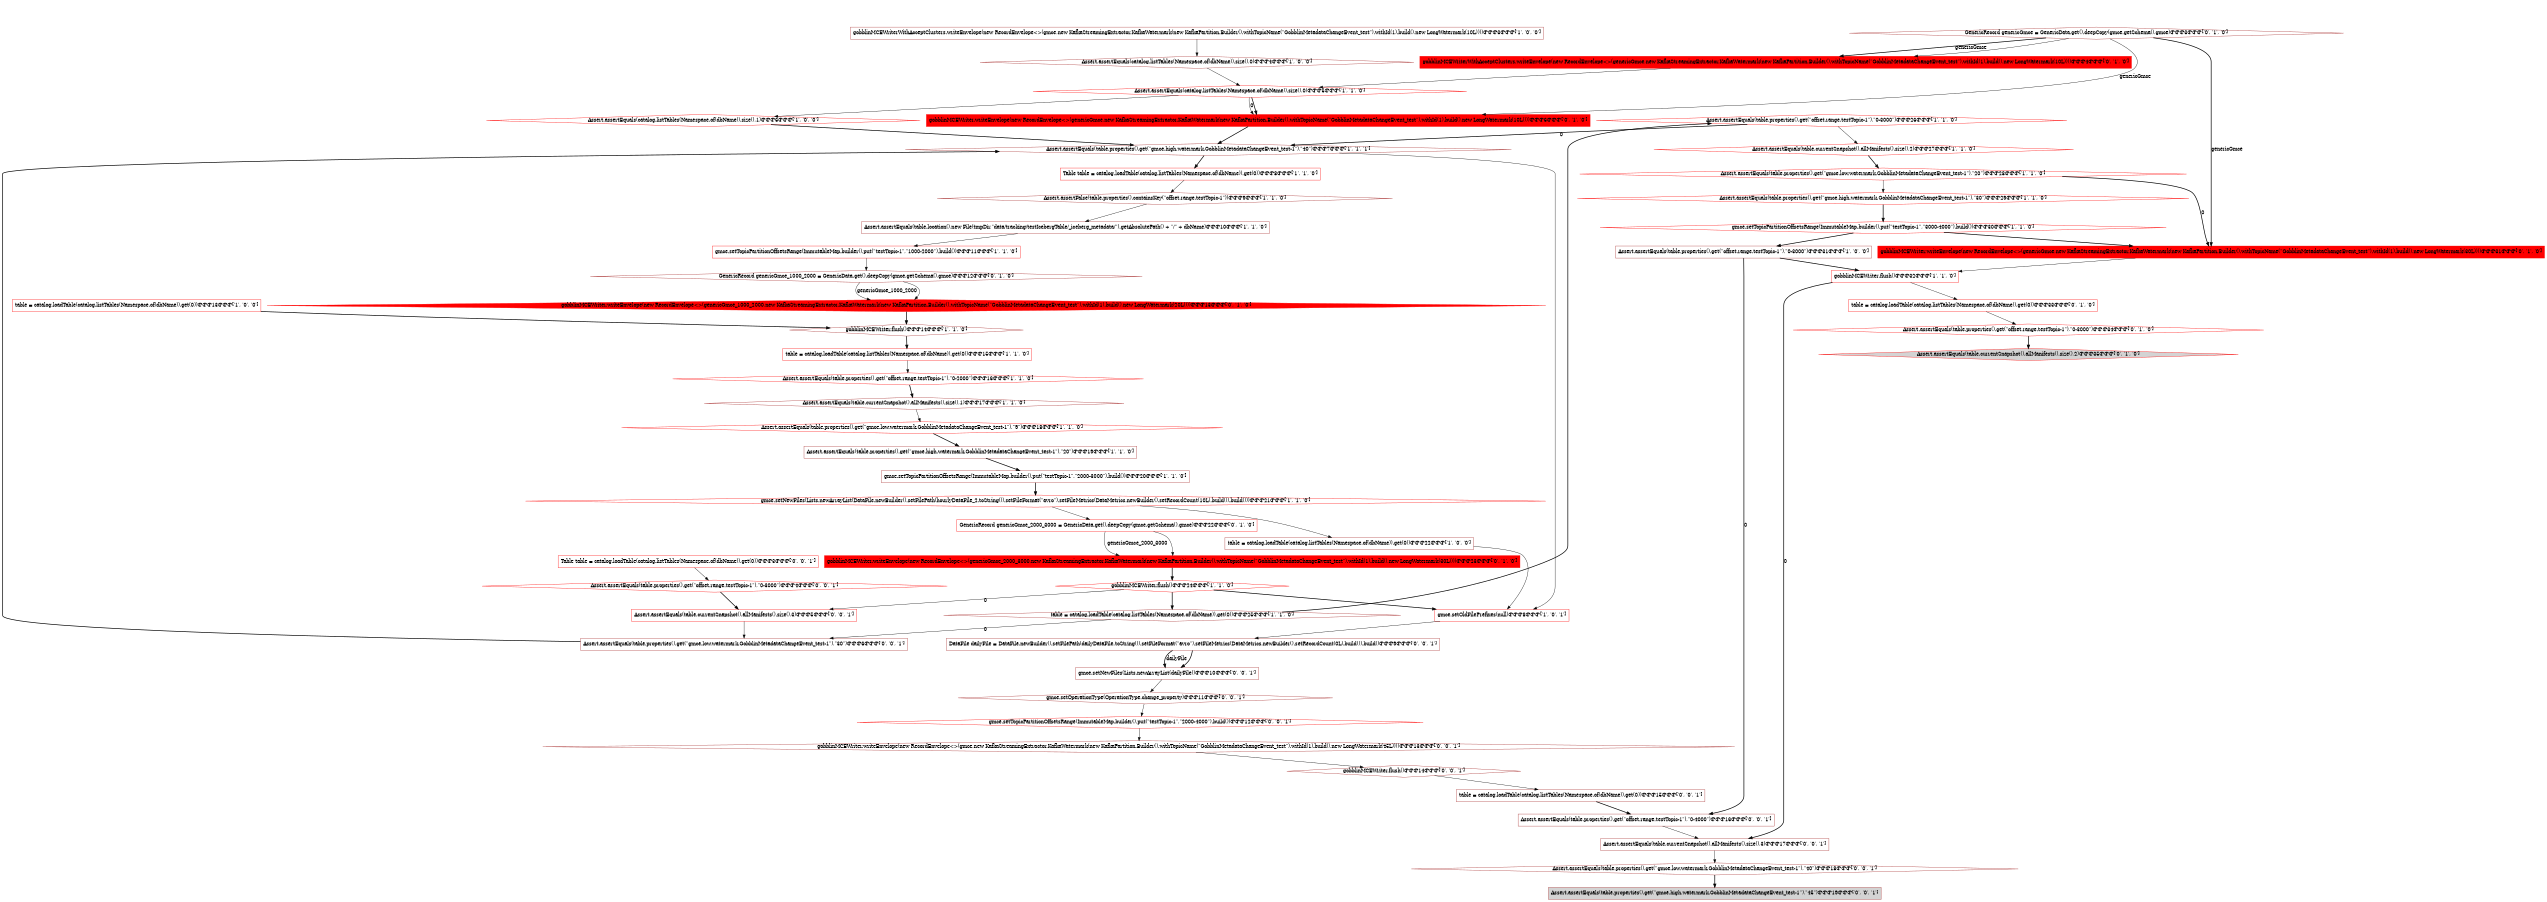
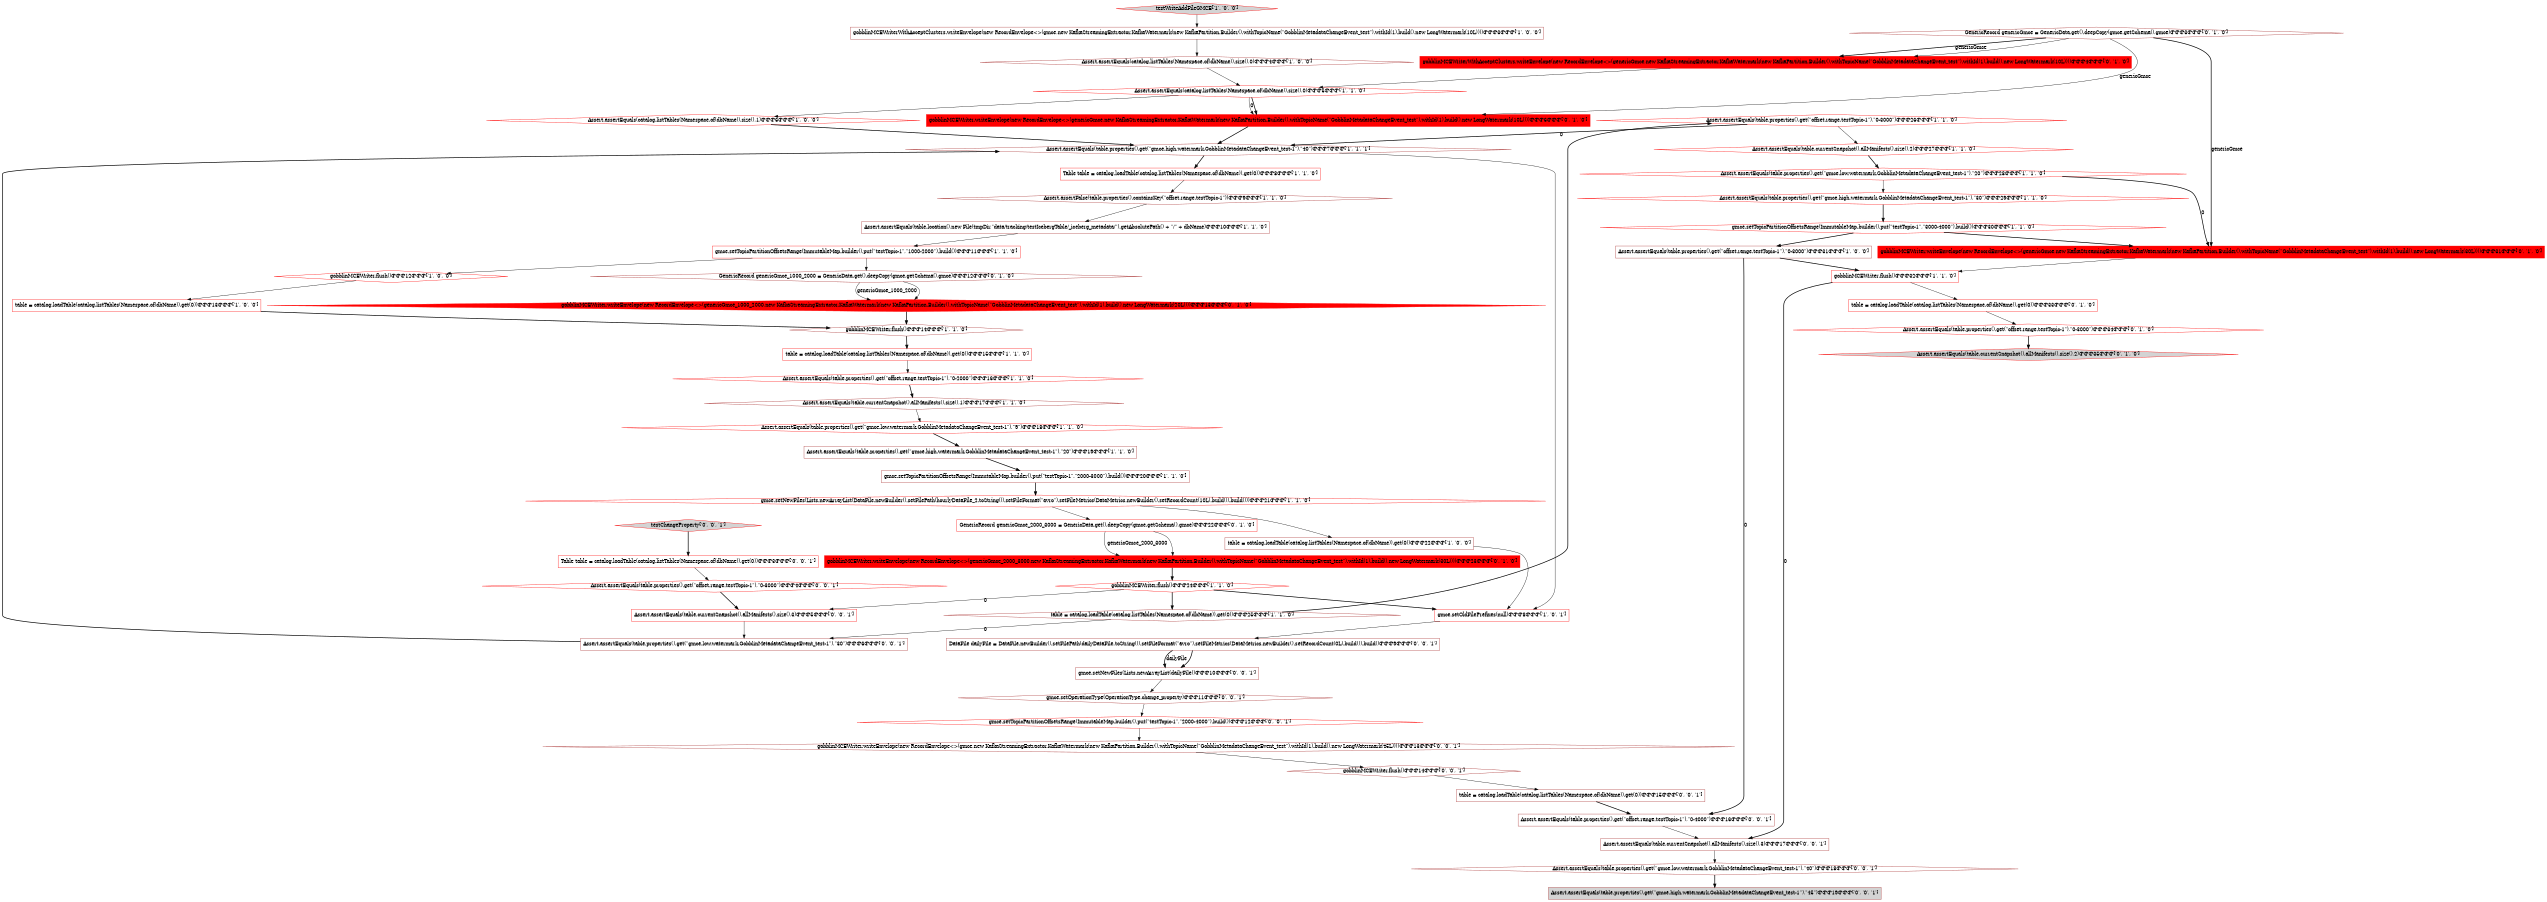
none -> (1197, 9)
none -> (391, 276)
none -> (688, 526)
